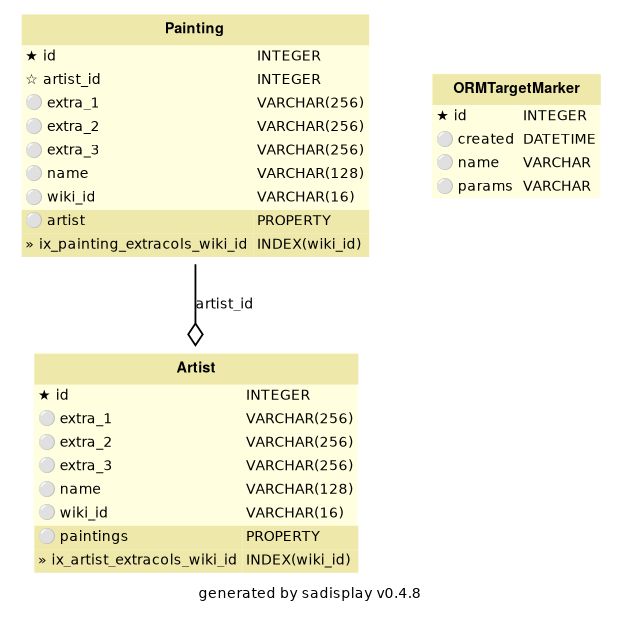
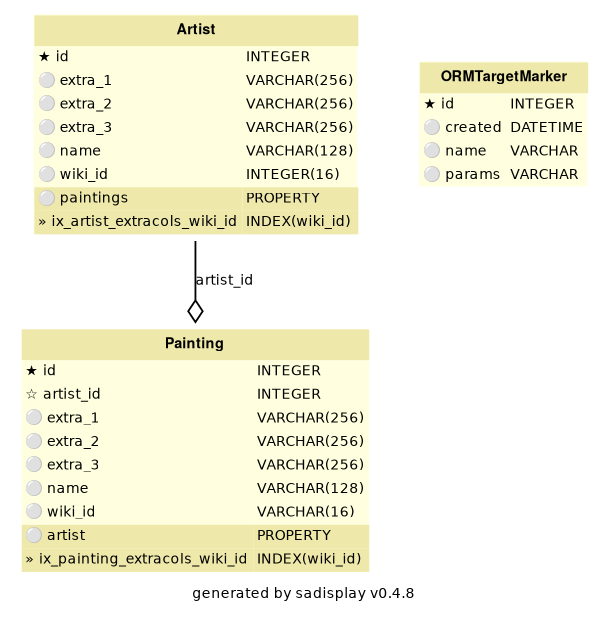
(195, 294) -> (195, 270)
(296, 513) -> (293, 175)
